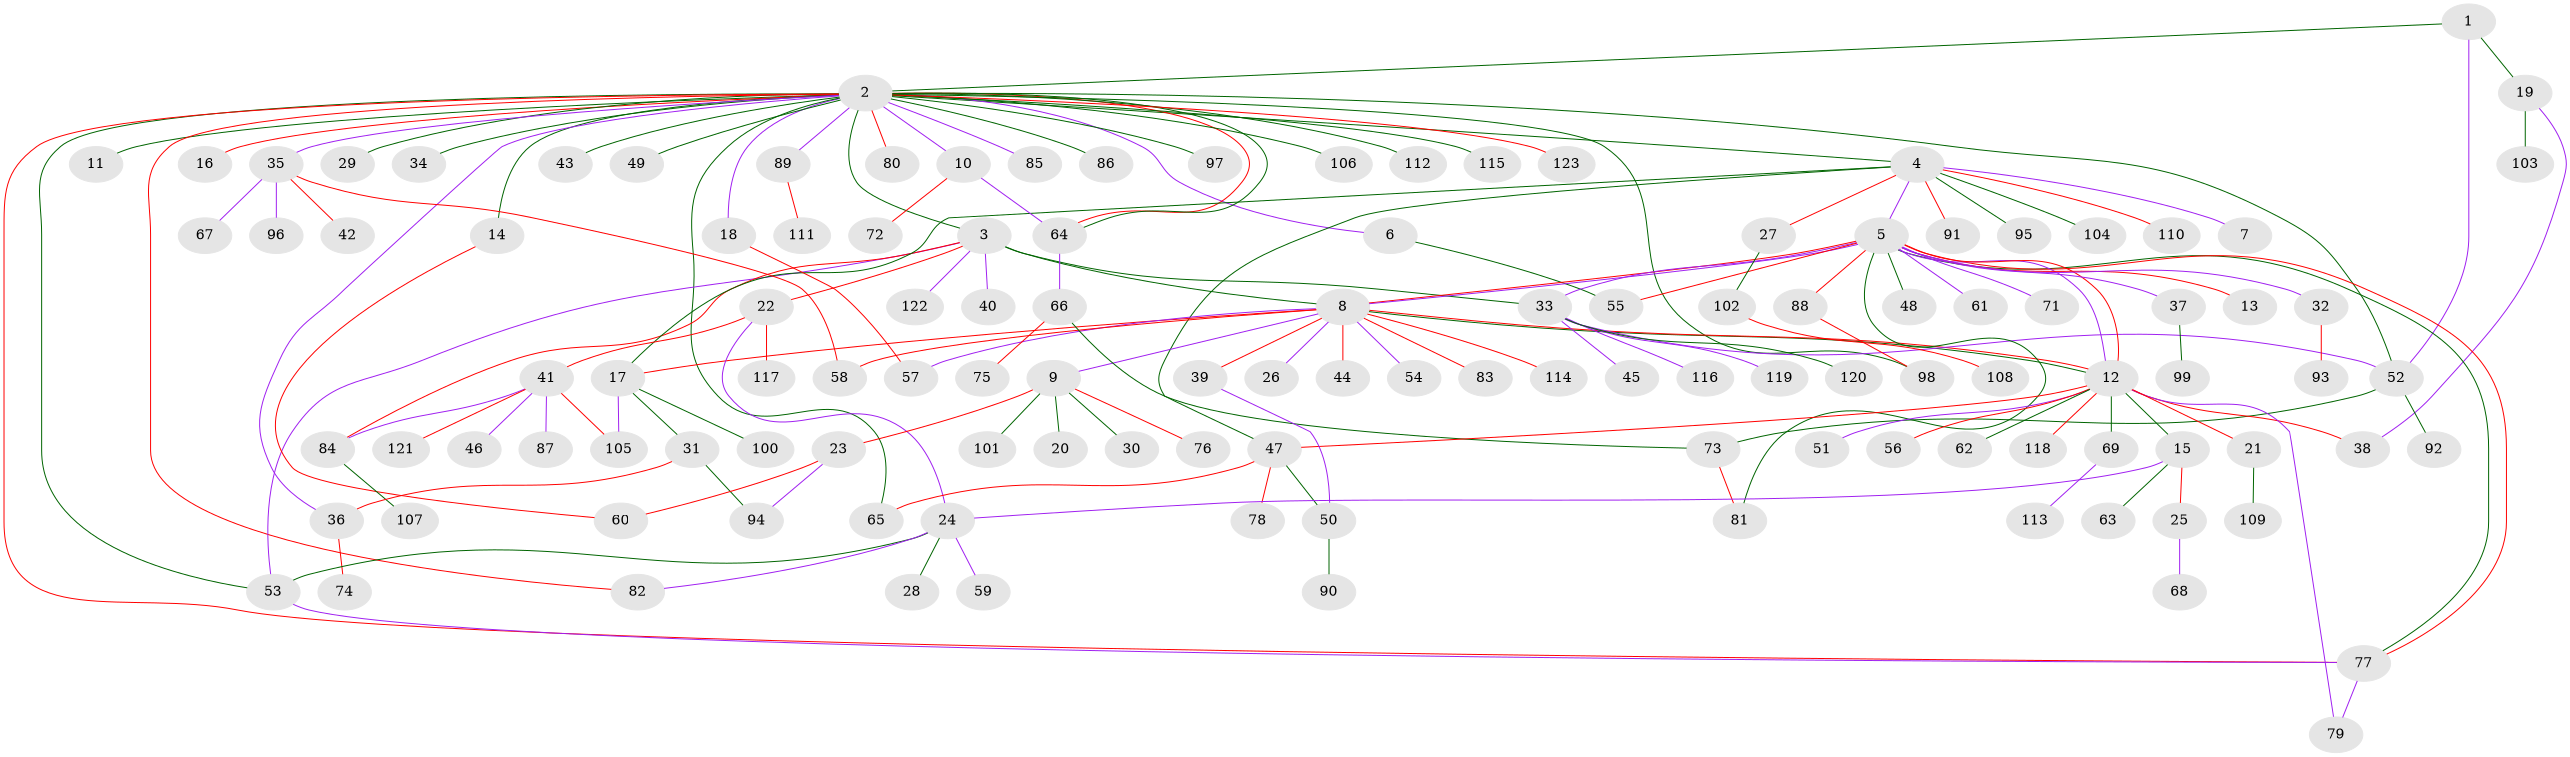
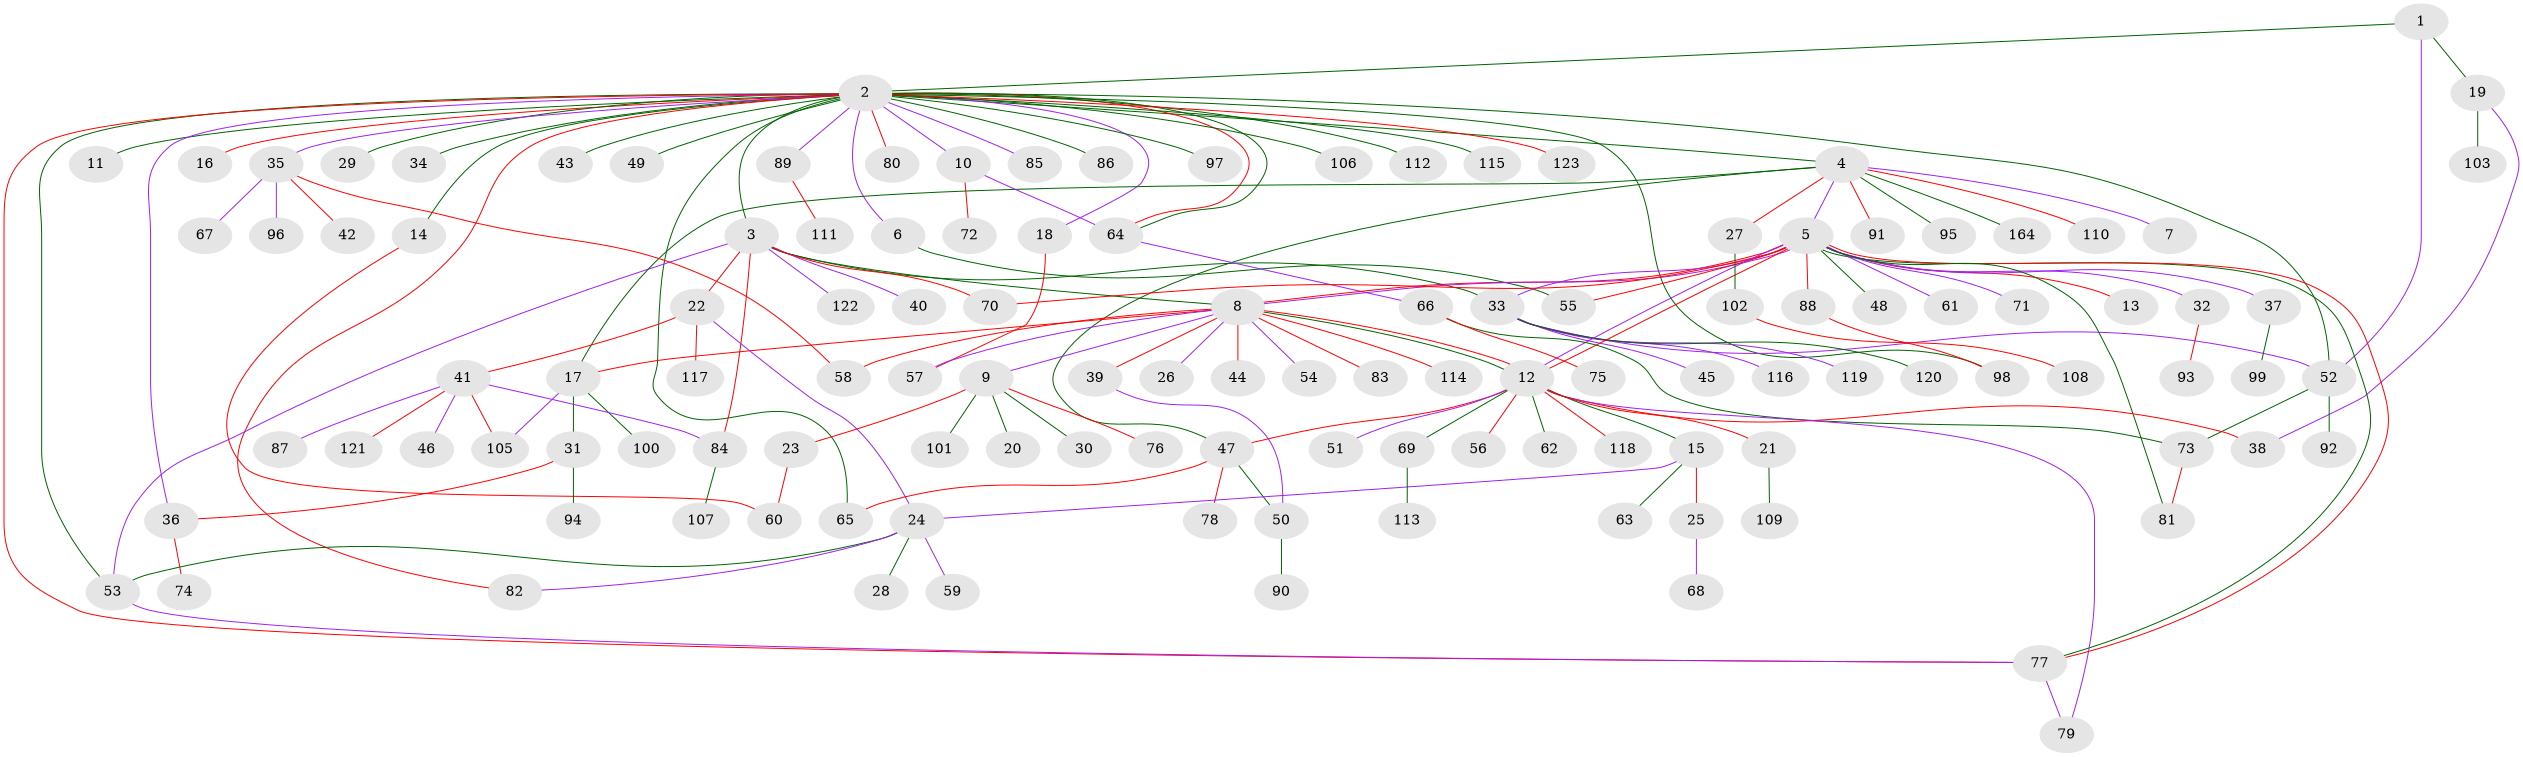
(2098, 236) -> (2022, 236)
none -> (990, 307)
(798, 485) -> none
(2072, 486) -> (1407, 481)
